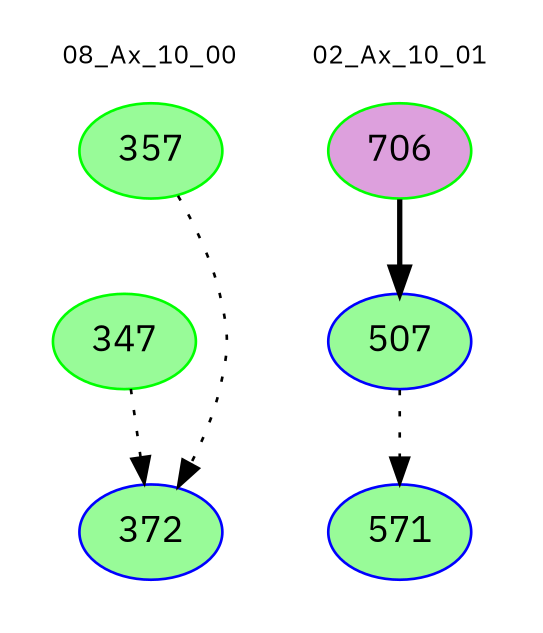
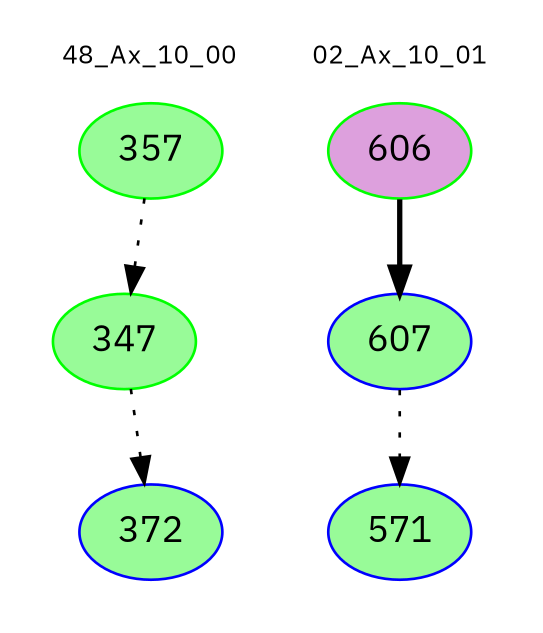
(151, 57) -> (151, 57)
(400, 151) -> (400, 151)
(226, 328) -> (140, 232)
(400, 341) -> (400, 341)
